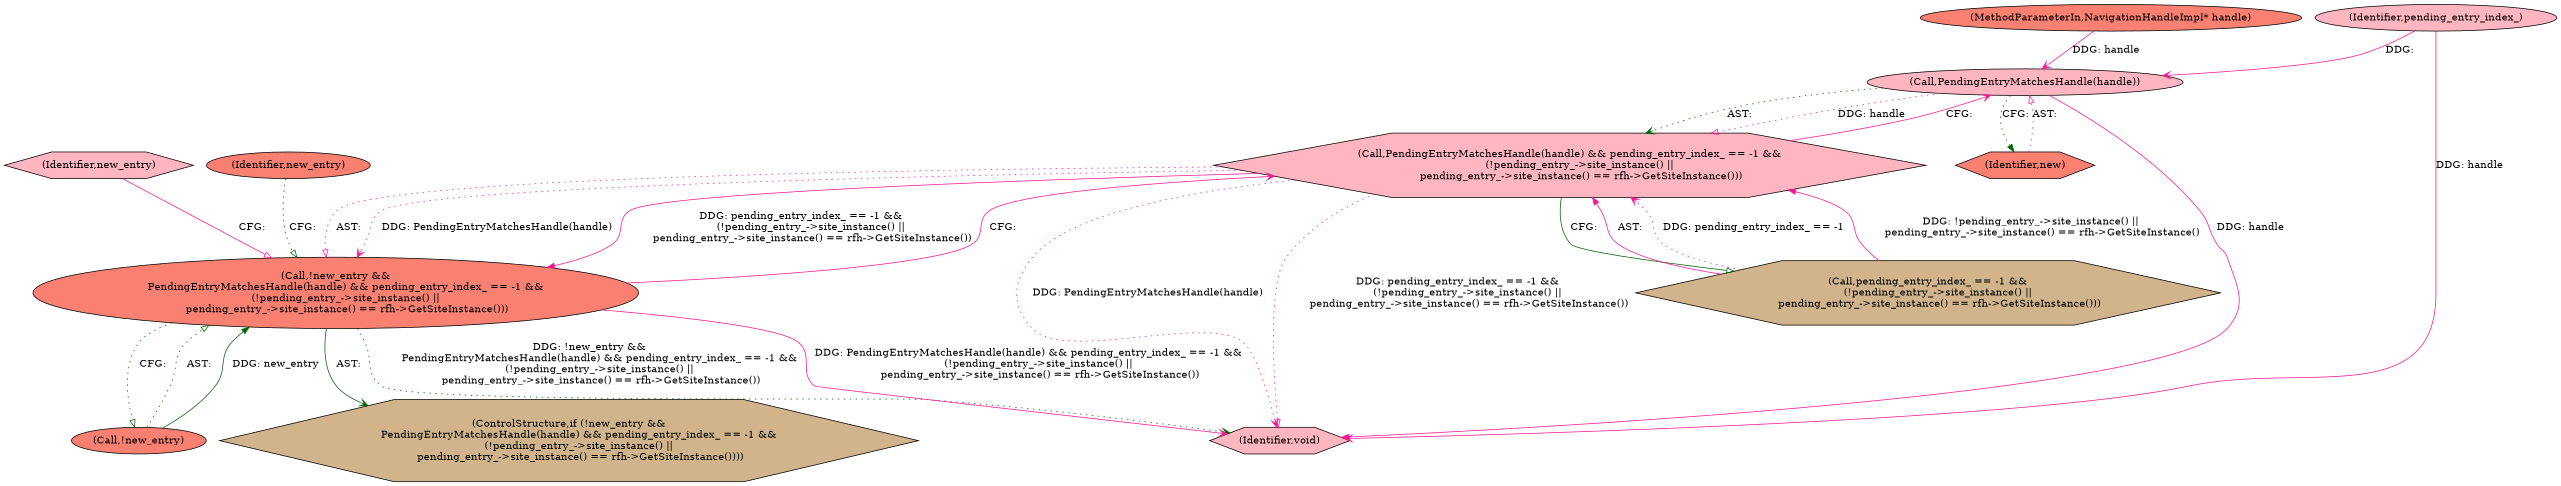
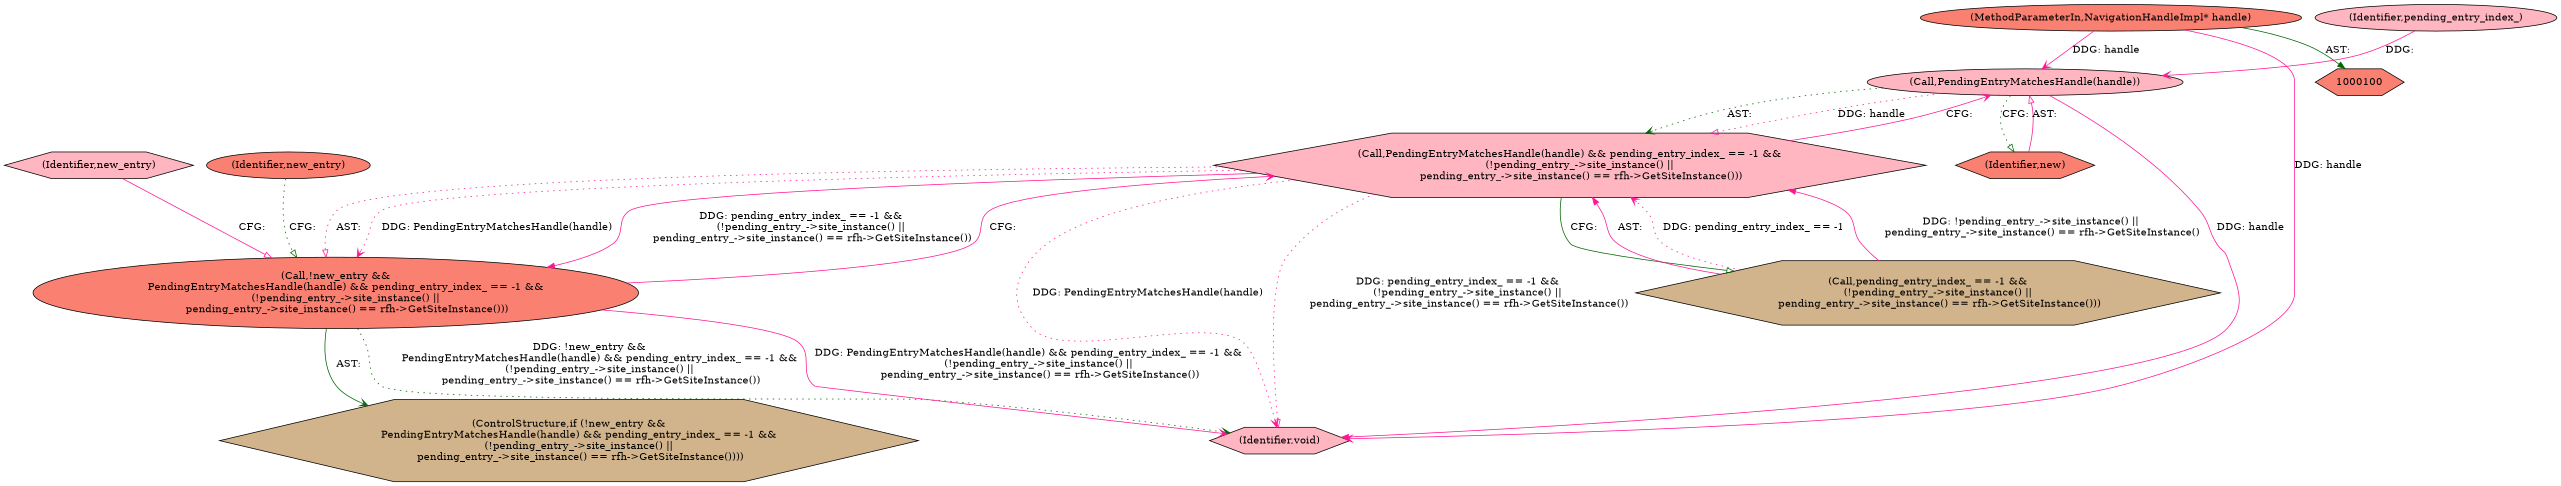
none -> (2360, 82)
(2001, 120) -> (2001, 120)
(2033, 128) -> (2033, 128)
(2050, 405) -> (2007, 404)
(139, 441) -> none
